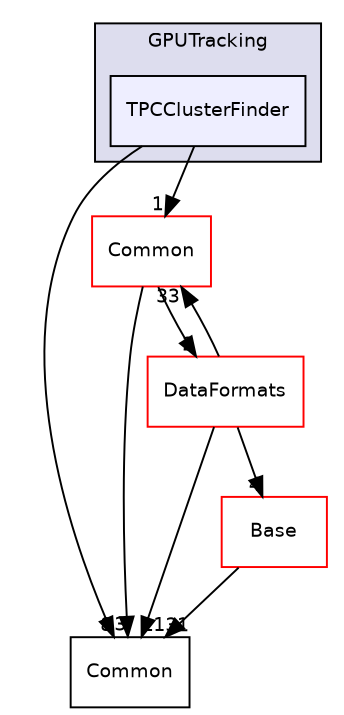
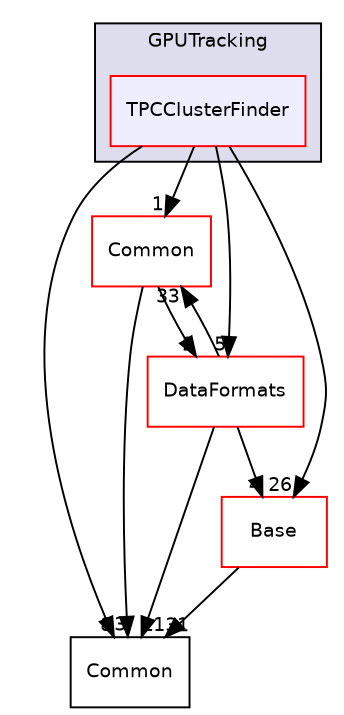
(208, 111) -> (208, 111)
none -> (229, 241)
none -> (307, 307)
